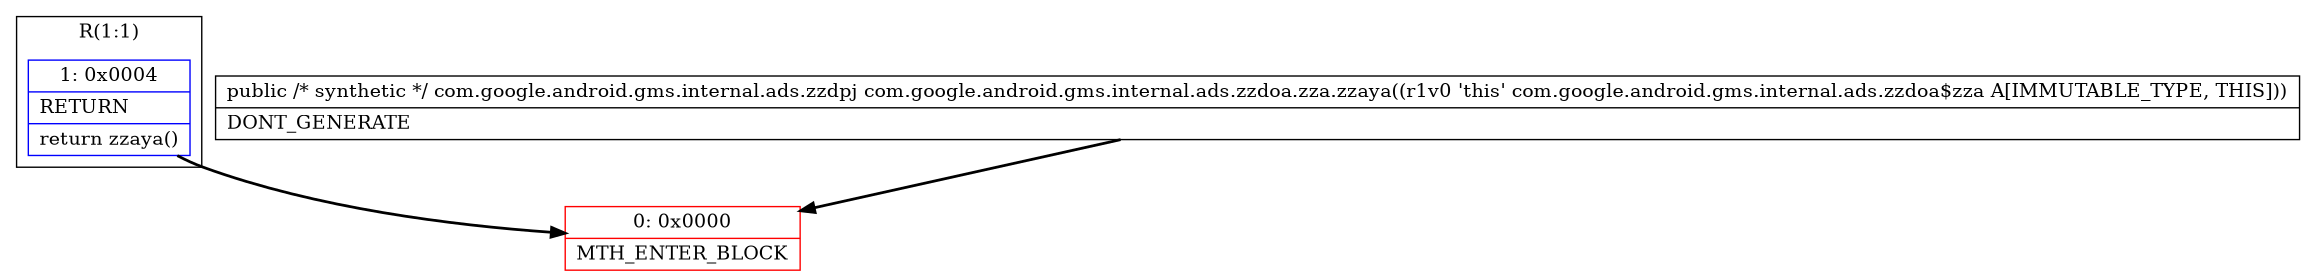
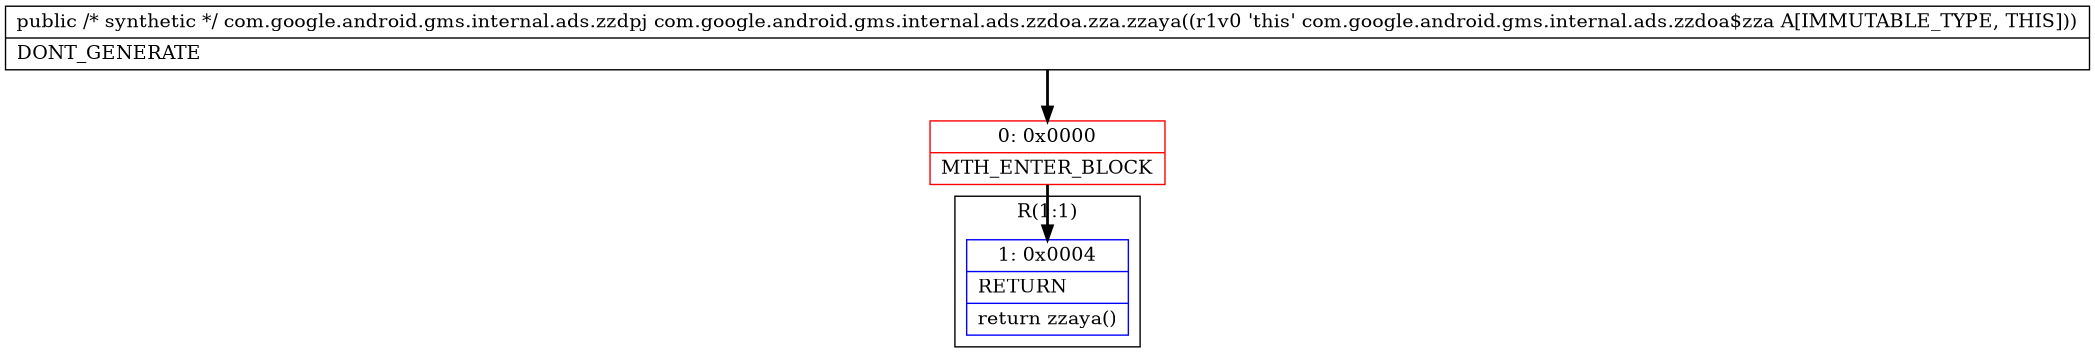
(361, 209) -> (1048, 205)
